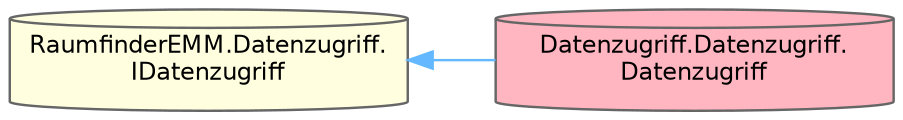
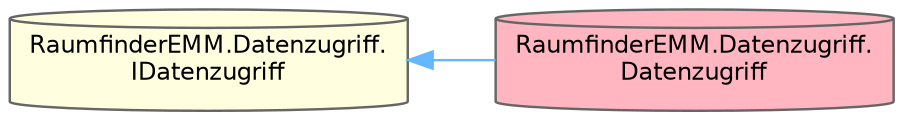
(695, 60) -> (695, 60)
